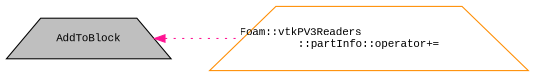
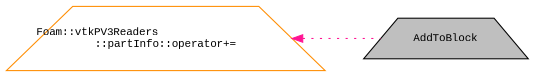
(204, 38) -> (342, 38)
